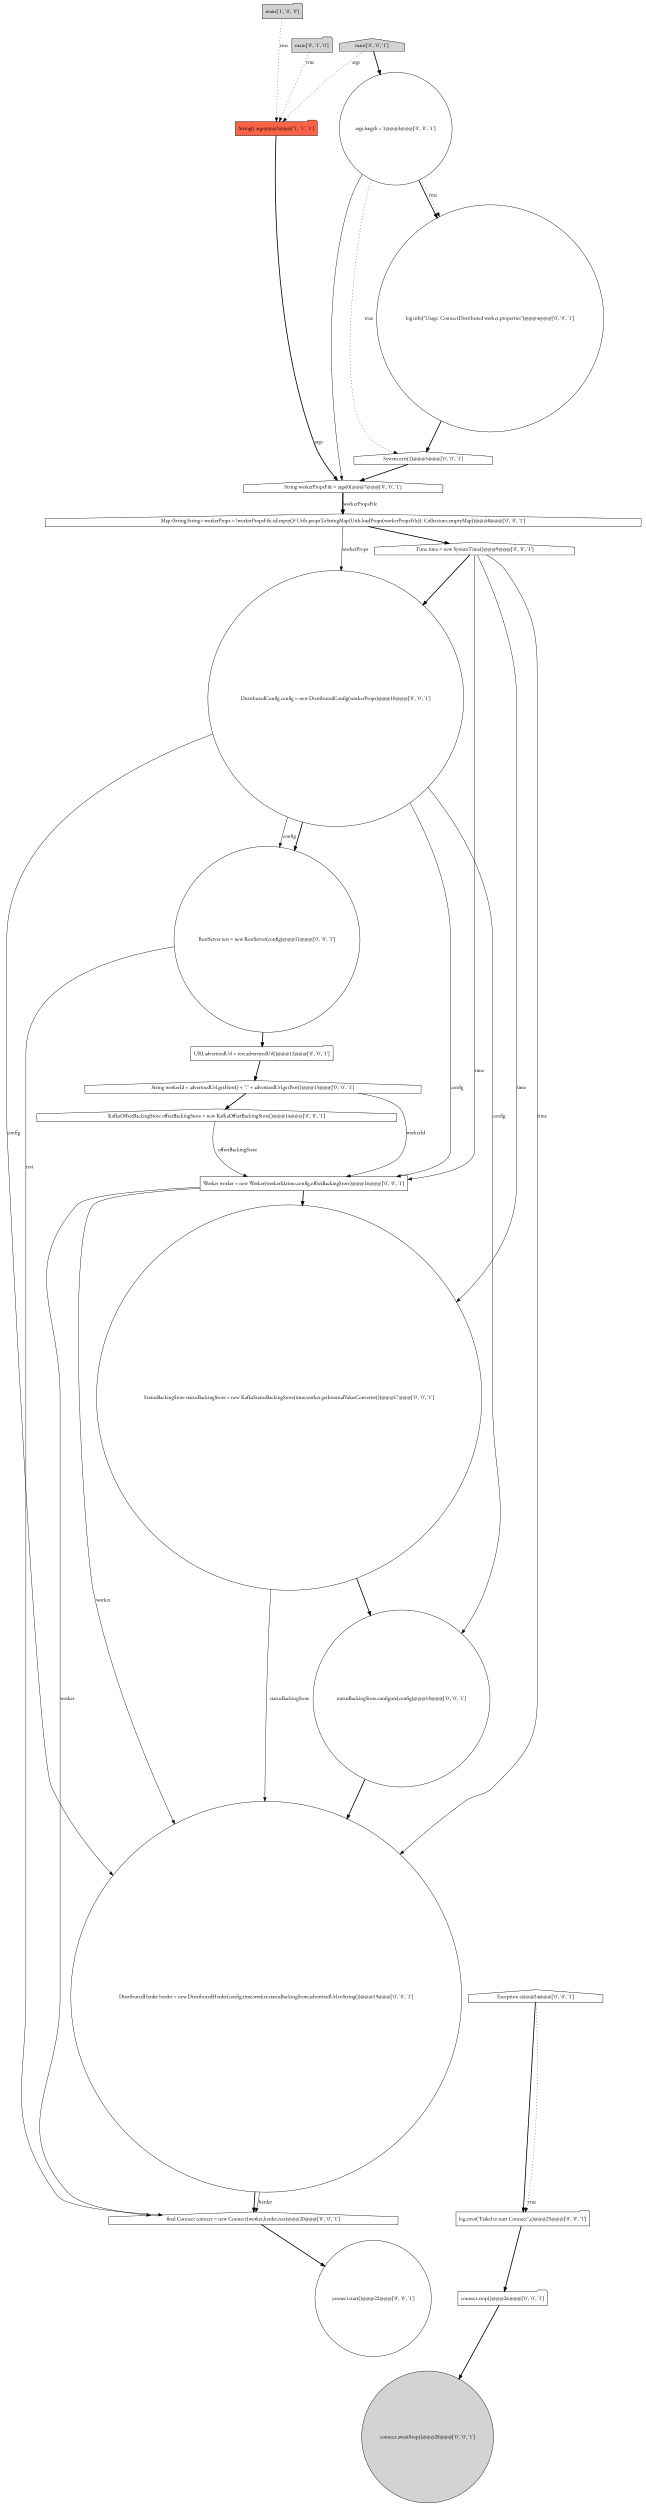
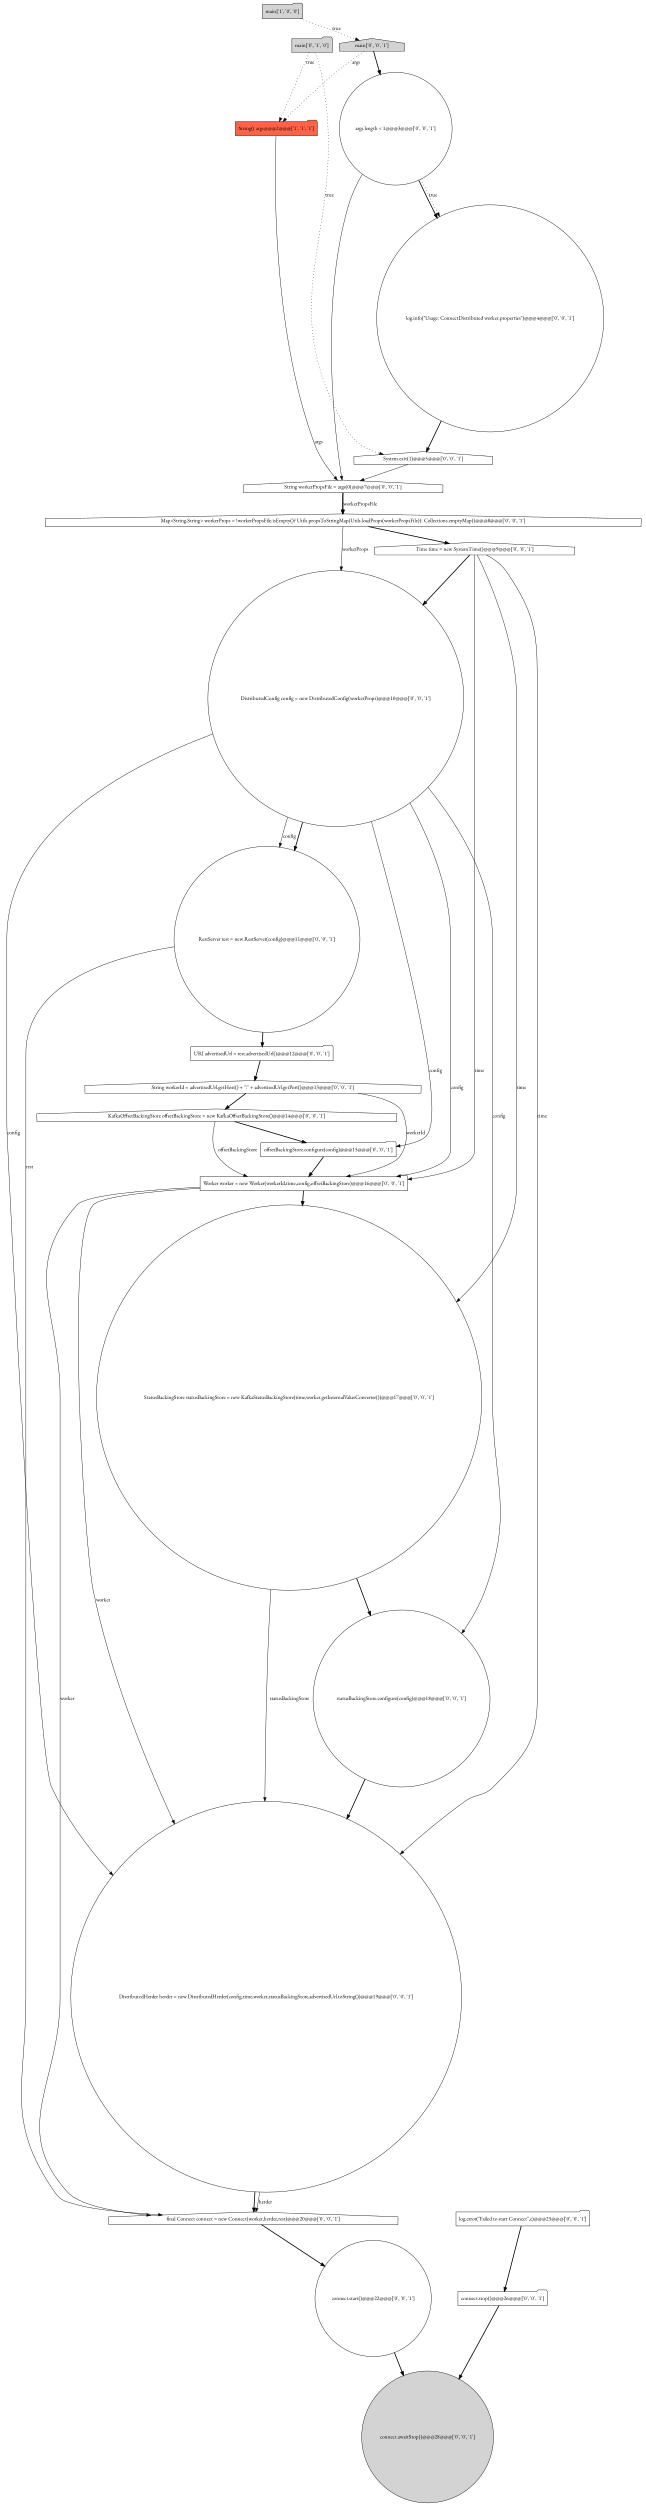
(278, 68) -> (328, 29)
(284, 311) -> (284, 311)
(351, 324) -> (315, 264)
(386, 472) -> (386, 472)
none -> (328, 1150)
(536, 1997) -> none
none -> (398, 2362)
